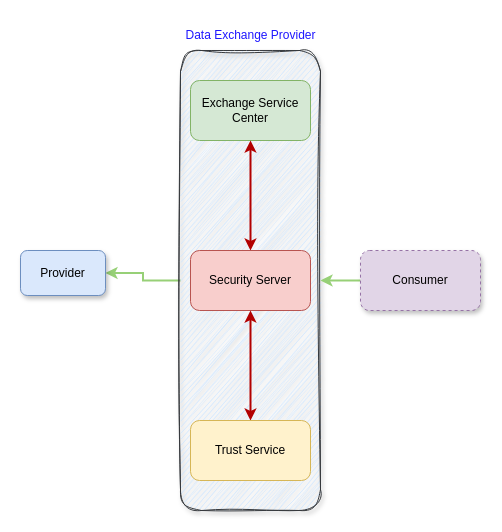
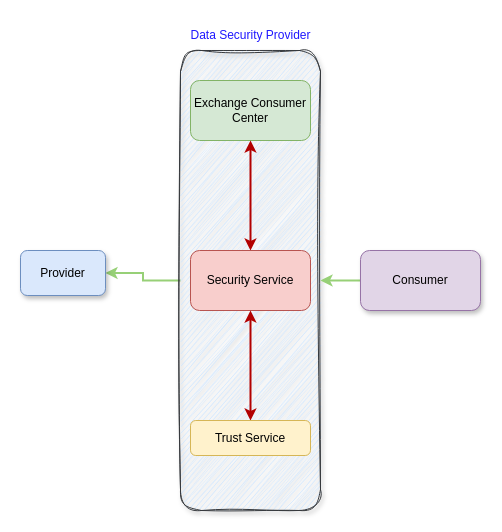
(251, 36) -> (251, 36)
(251, 111) -> (251, 111)
(251, 281) -> (251, 281)
(421, 281) -> (421, 281)
(251, 451) -> (251, 438)
